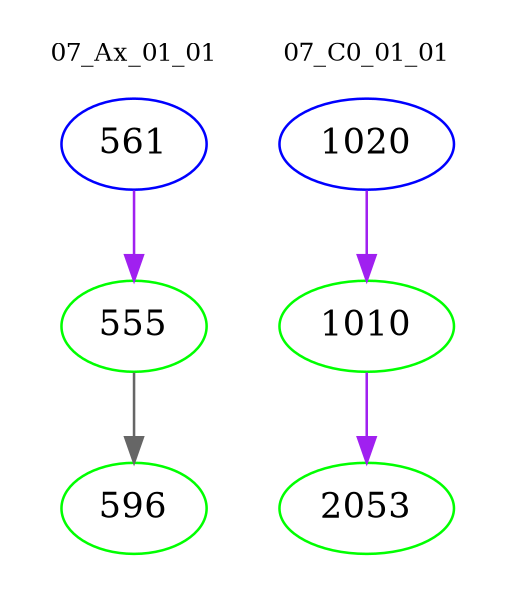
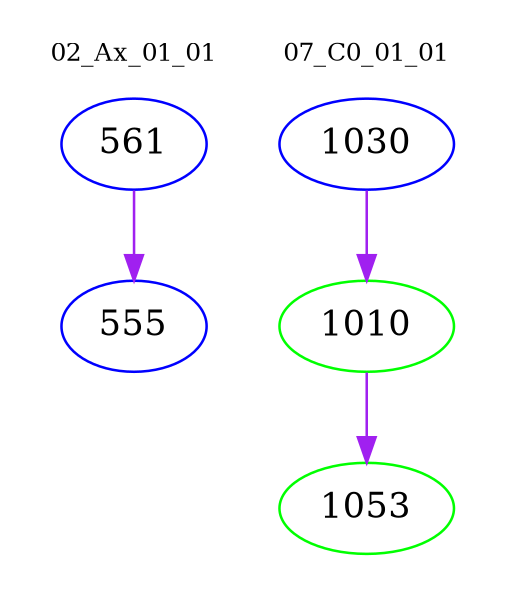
(134, 54) -> (134, 54)
(367, 144) -> (367, 144)
(134, 326) -> (134, 326)
(134, 508) -> none
(367, 508) -> (367, 508)
